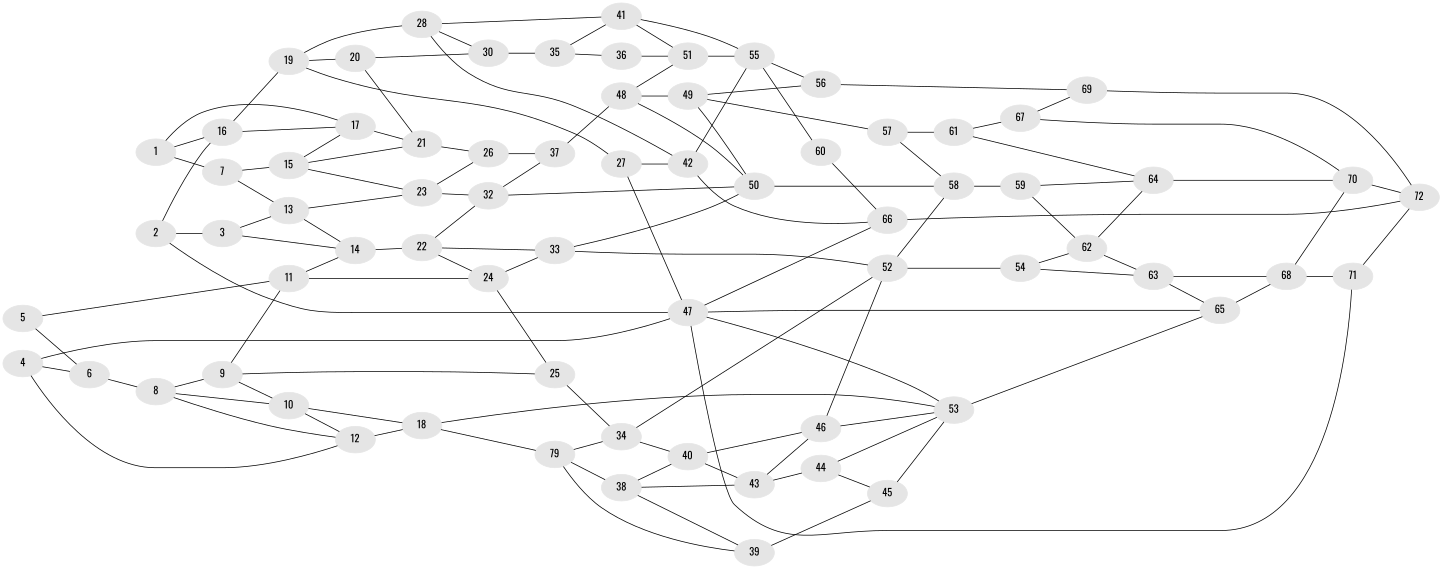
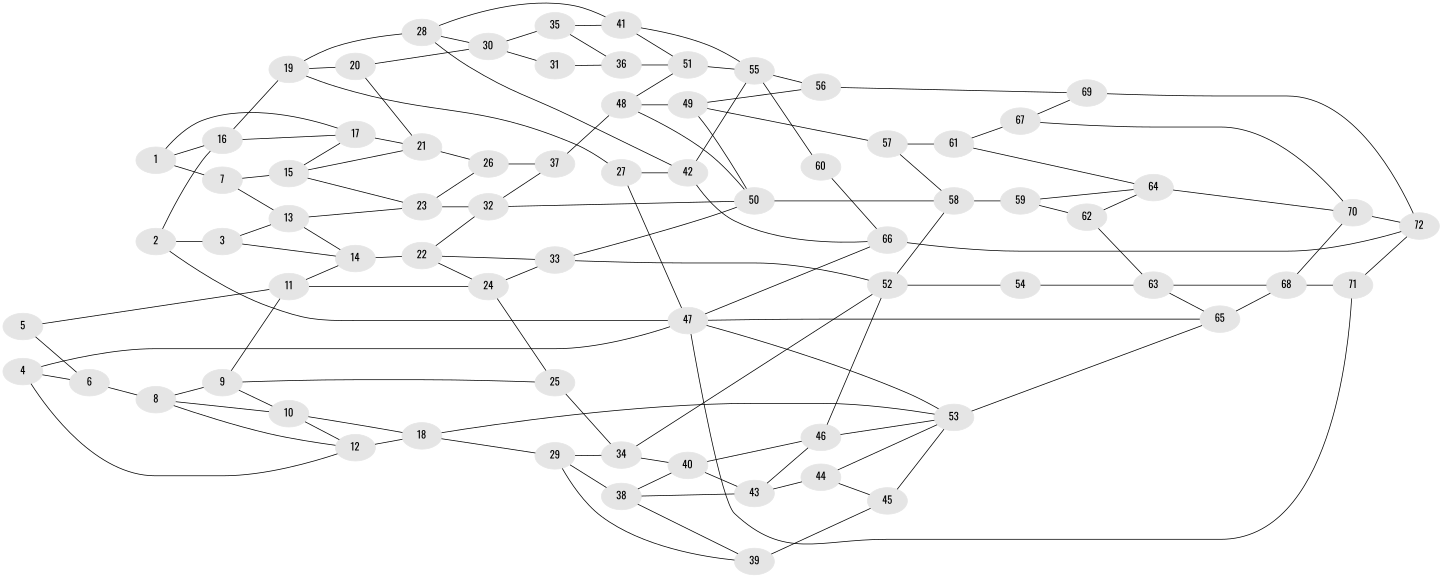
none -> (555, 66)
(1054, 258) -> none
(555, 454) -> (555, 456)
